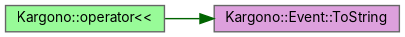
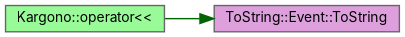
(307, 19) -> (307, 19)
